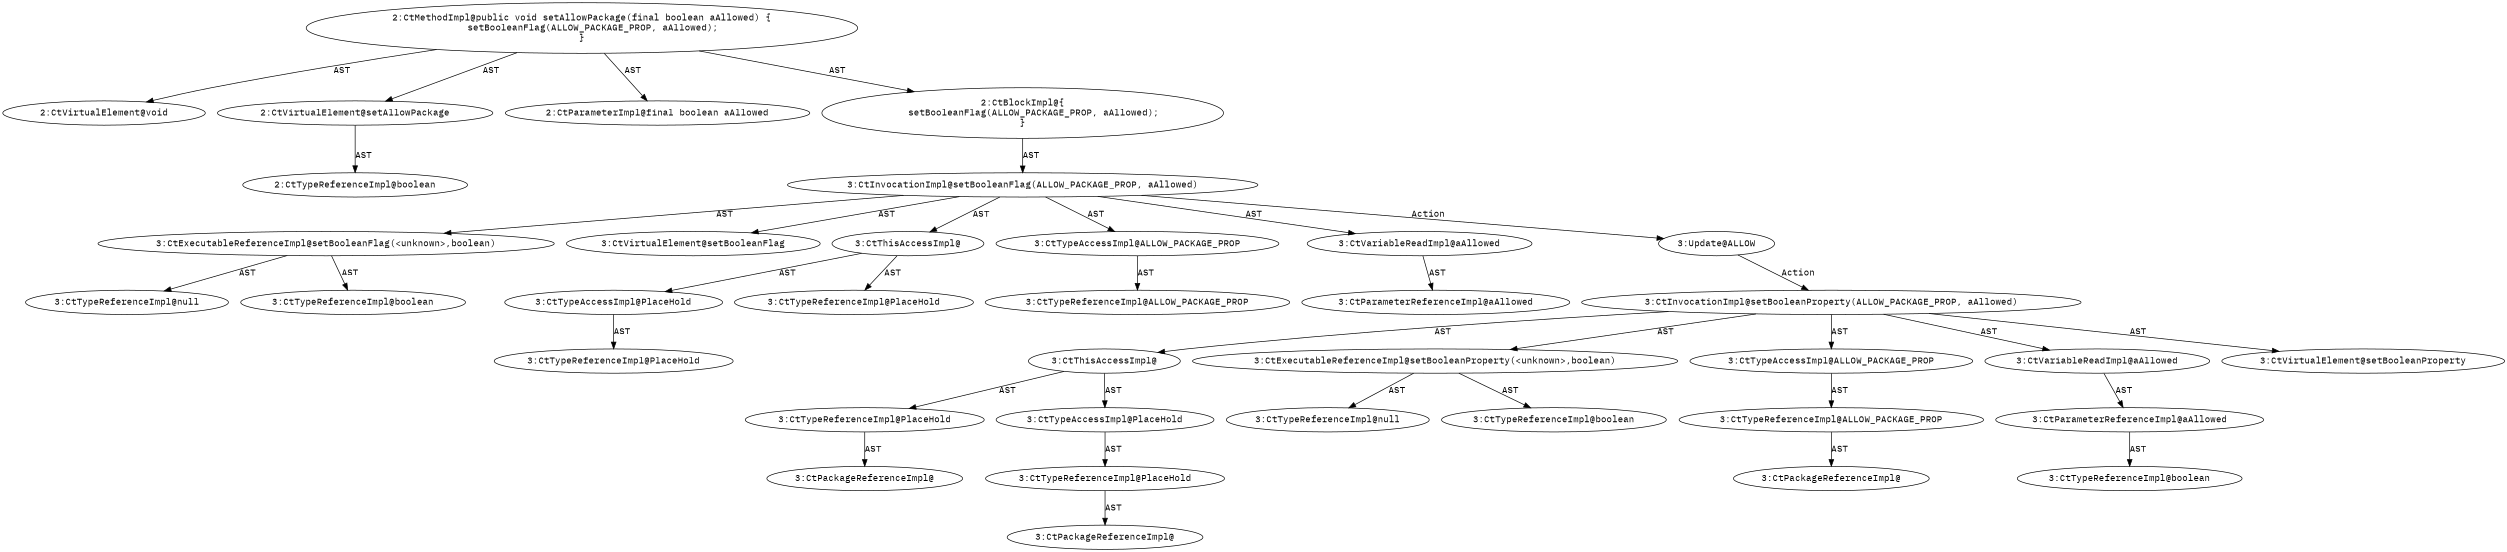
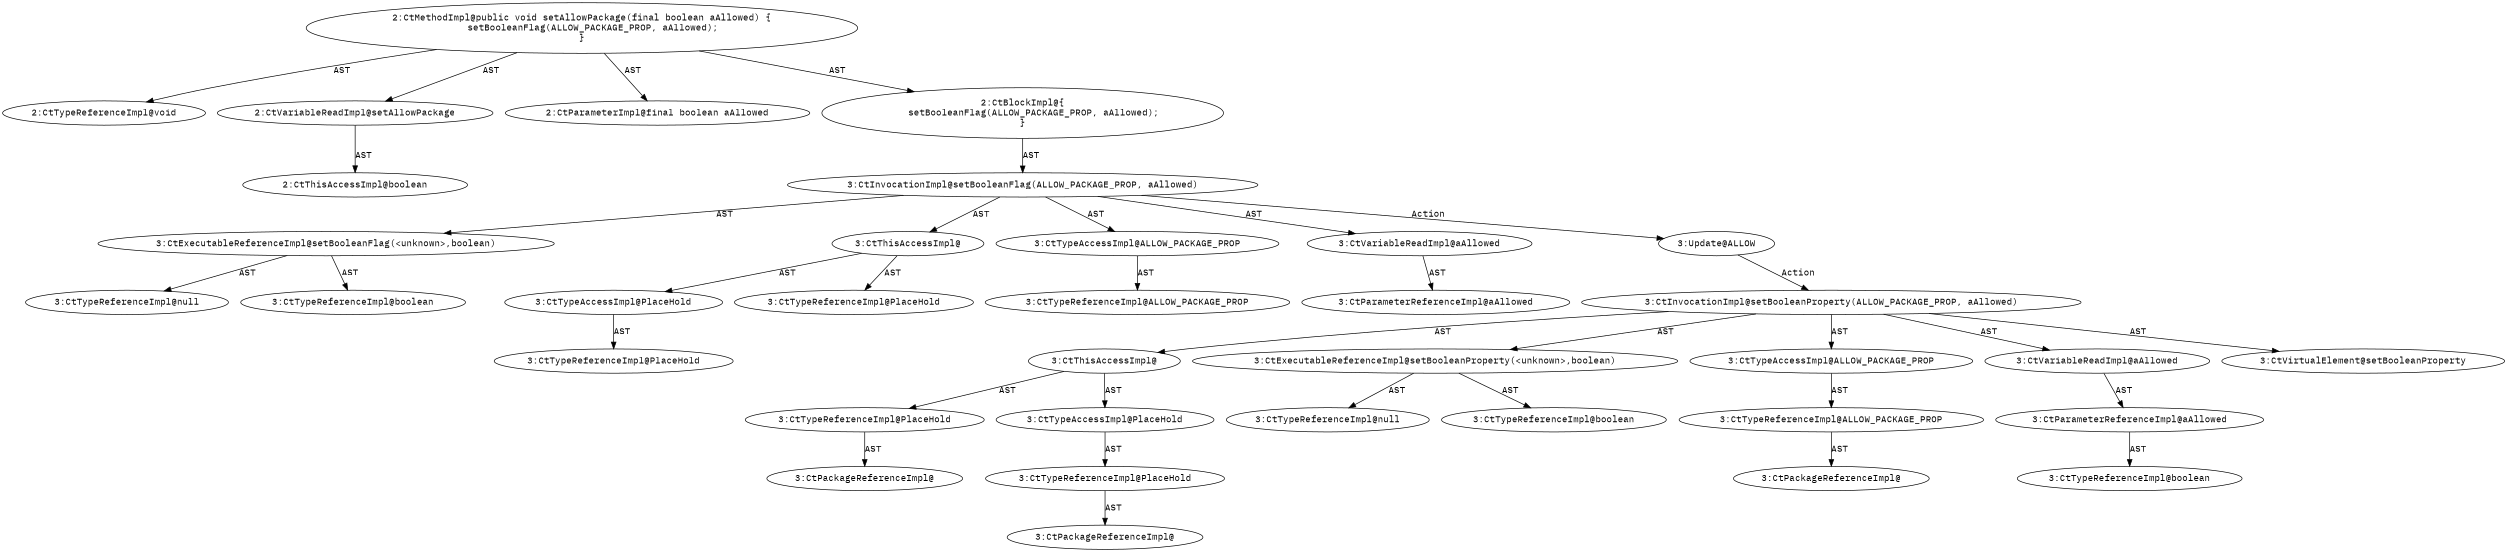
(104, 113) -> (104, 113)
(355, 113) -> (355, 113)
(355, 185) -> (355, 185)
(693, 244) -> none
